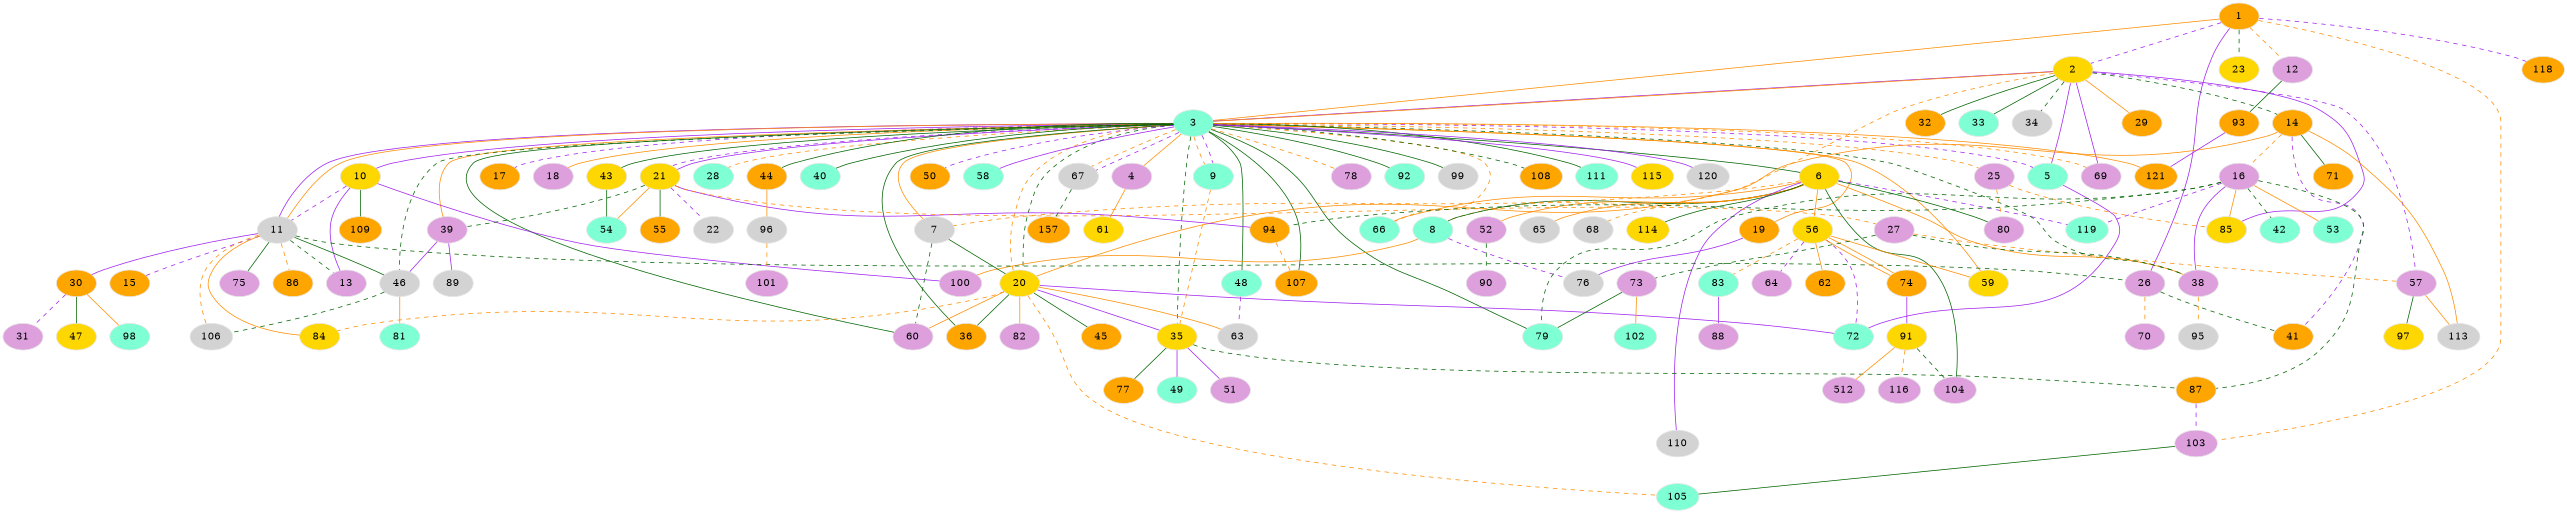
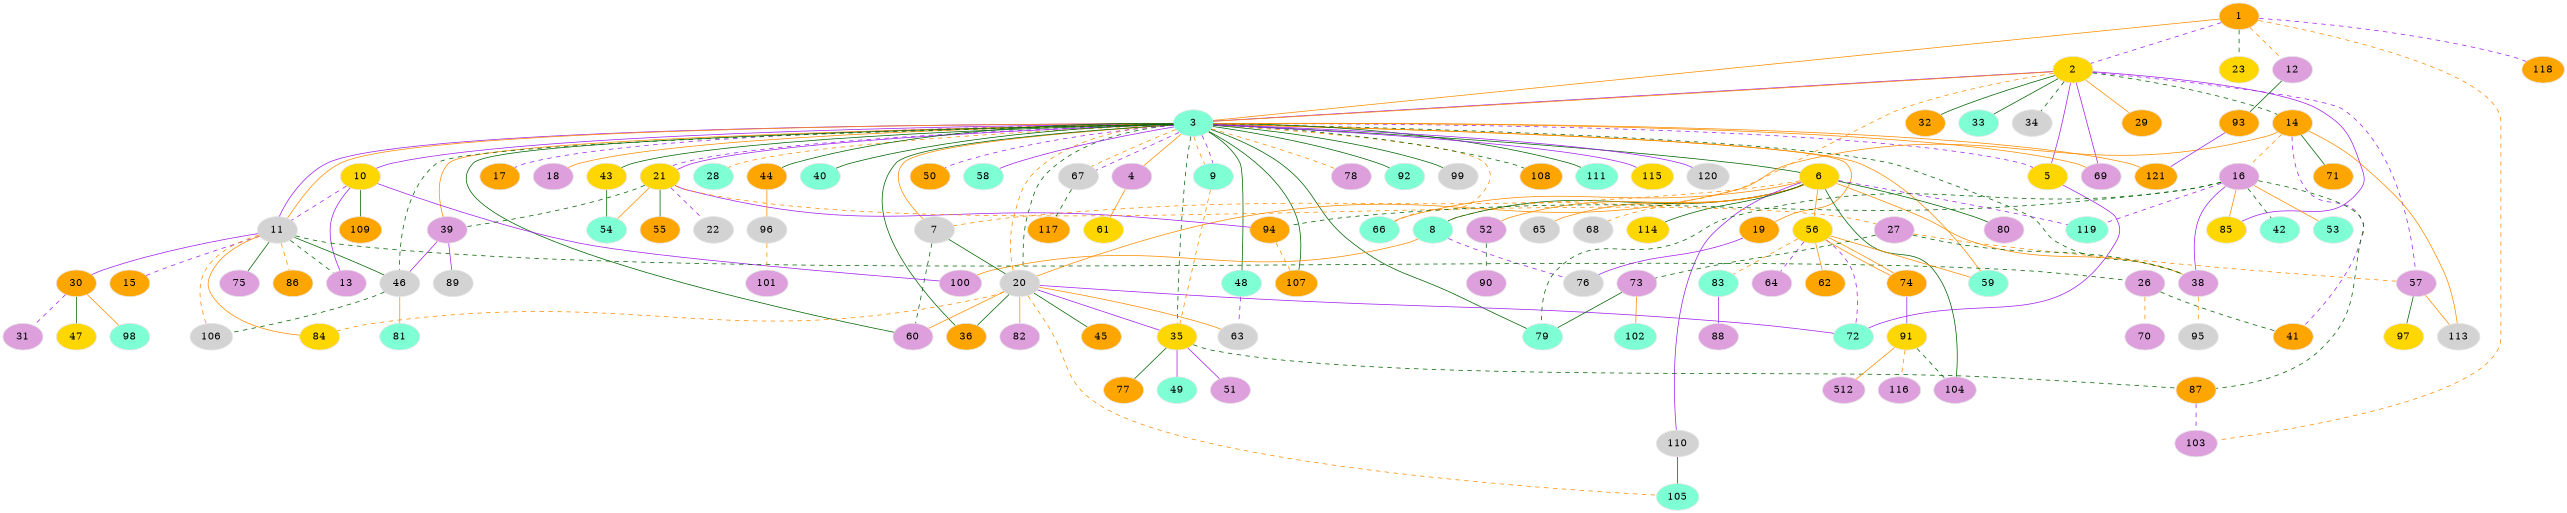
(1651, 128) -> (1651, 128)
(2194, 143) -> none
(1994, 177) -> none
(2048, 177) -> (2048, 177)
(1049, 230) -> (1049, 230)
(1020, 283) -> (1020, 283)
(1988, 283) -> (1988, 283)
(1937, 470) -> (1678, 470)
